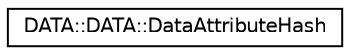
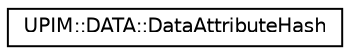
(175, 28) -> (175, 28)
